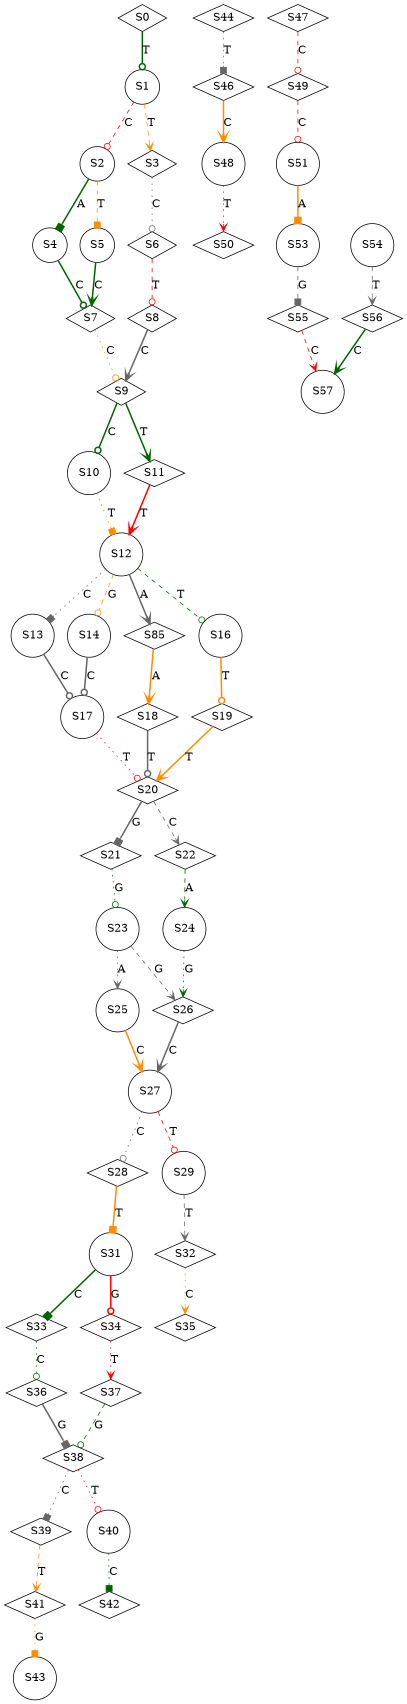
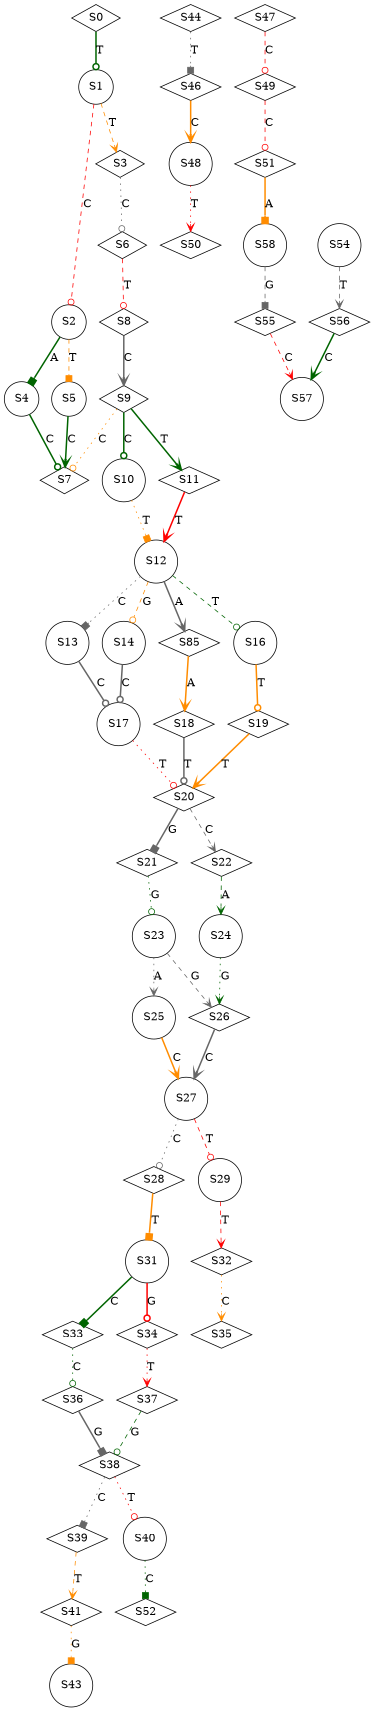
(298, 164) -> (265, 164)
(298, 245) -> (265, 245)
(105, 352) -> (96, 437)
(184, 1214) -> (221, 1221)
(109, 1605) -> (146, 1612)
